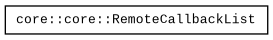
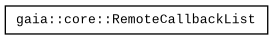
(137, 20) -> (137, 20)
